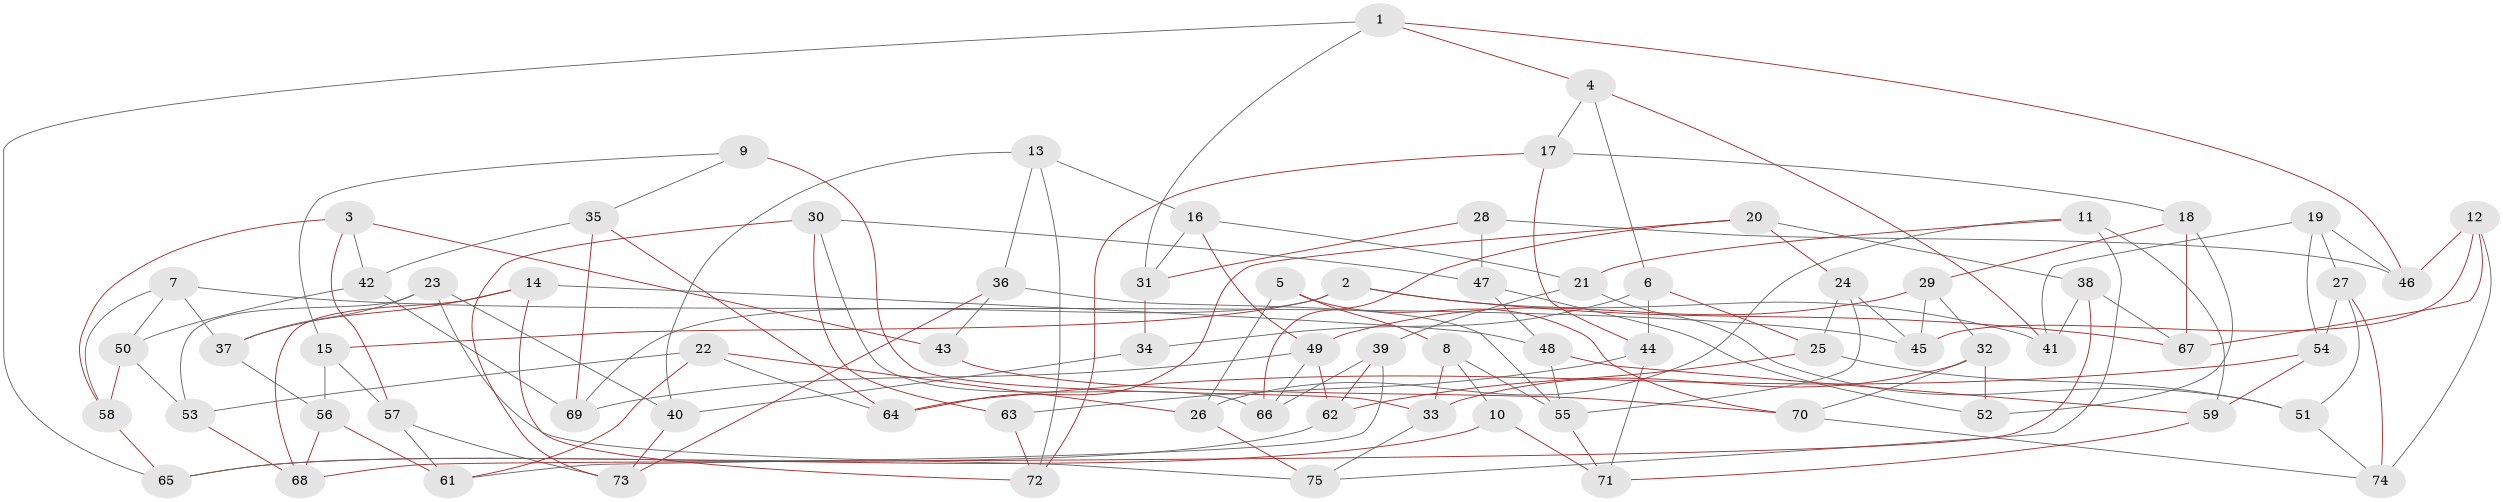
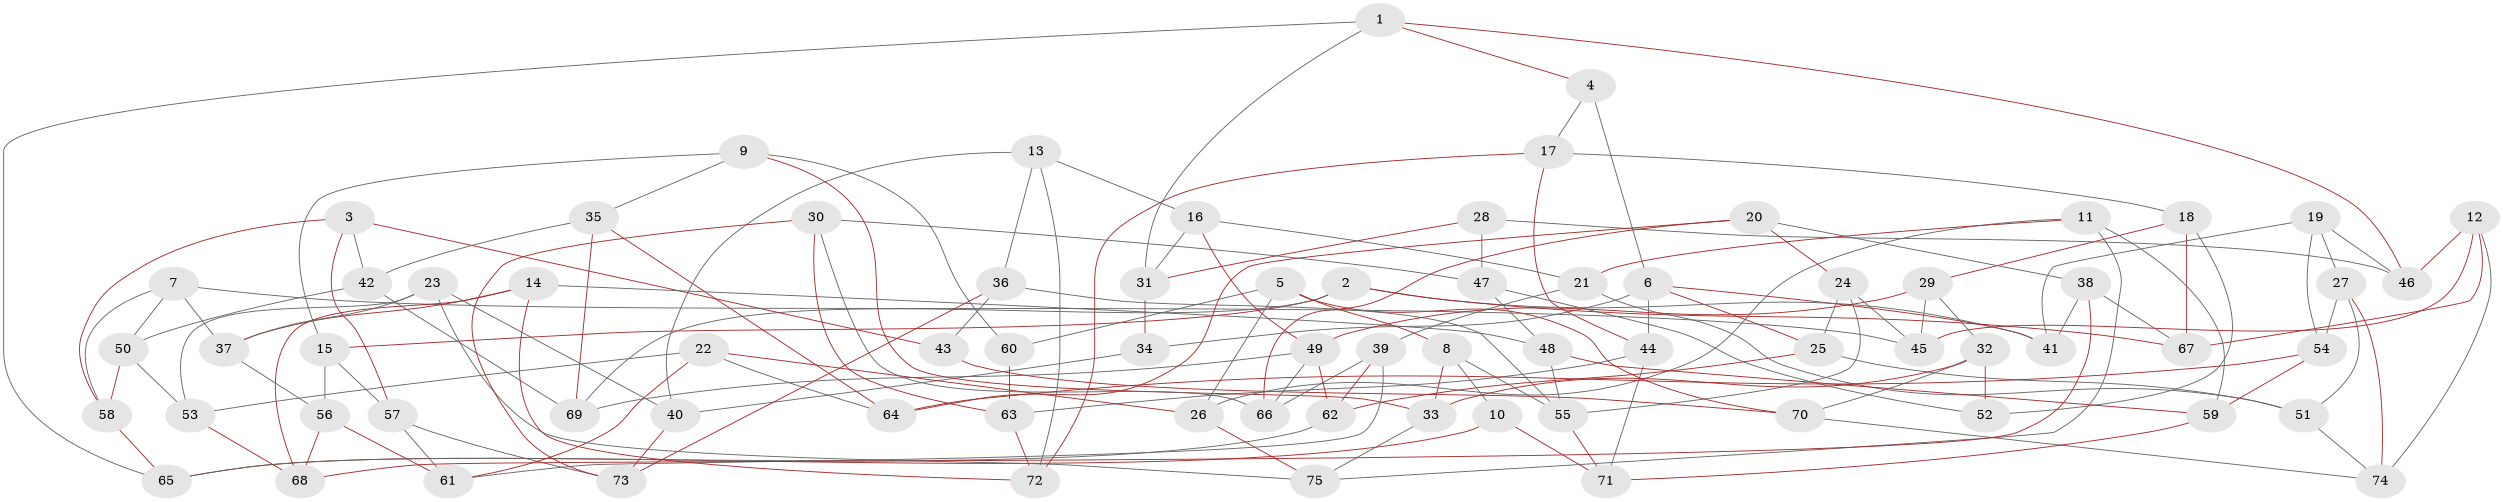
(1837, 195) -> (1854, 306)
none -> (1010, 350)
